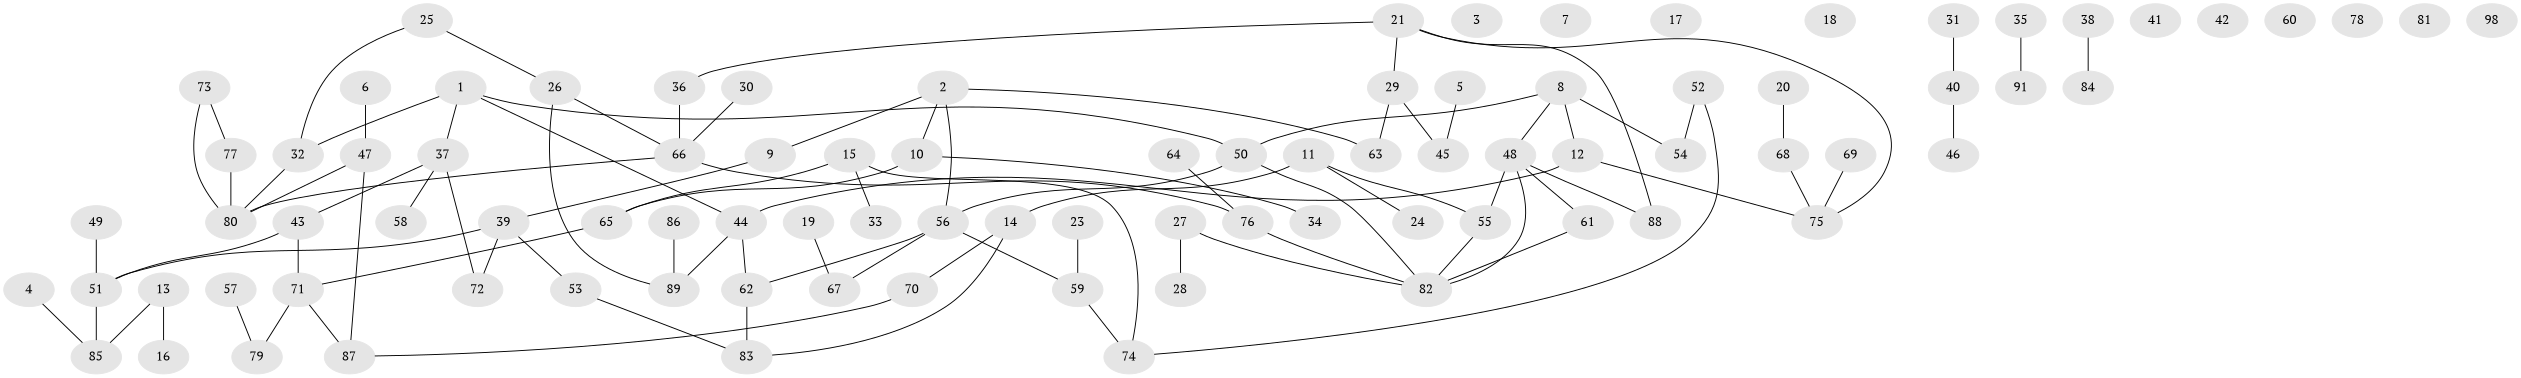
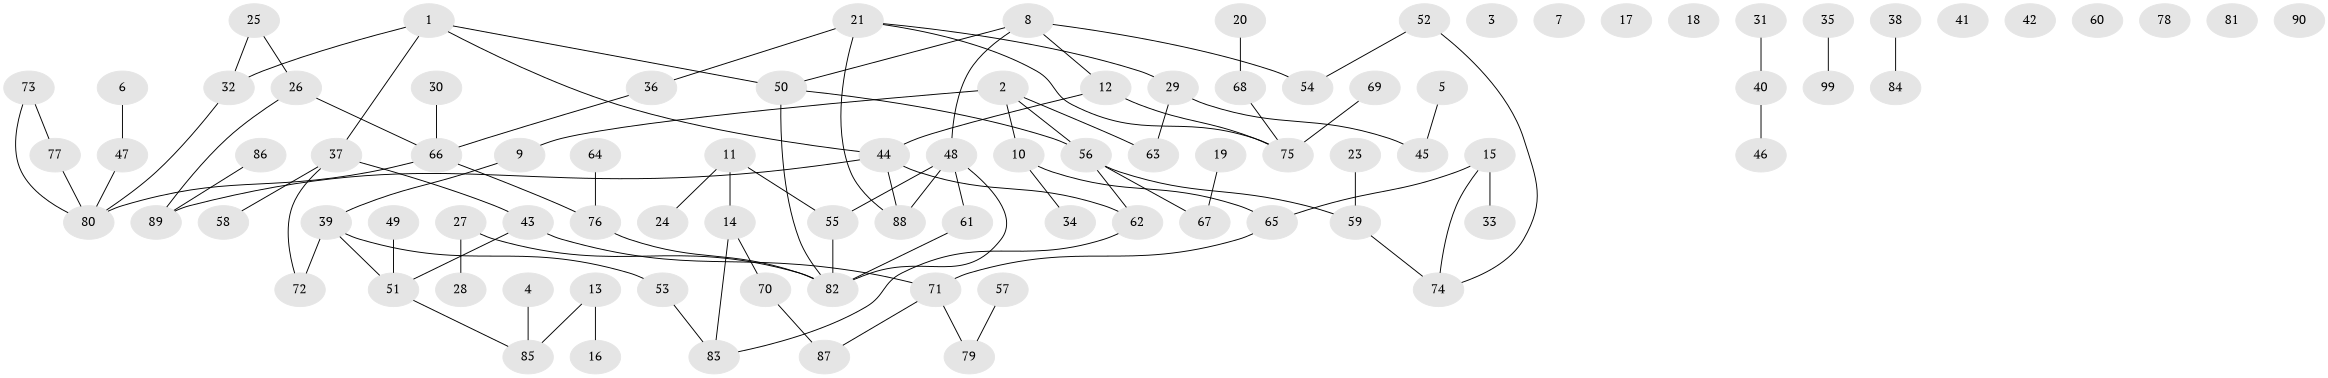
(2492, 21) -> (2299, 21)
(2021, 88) -> (1828, 88)
none -> (891, 183)
(358, 256) -> none
